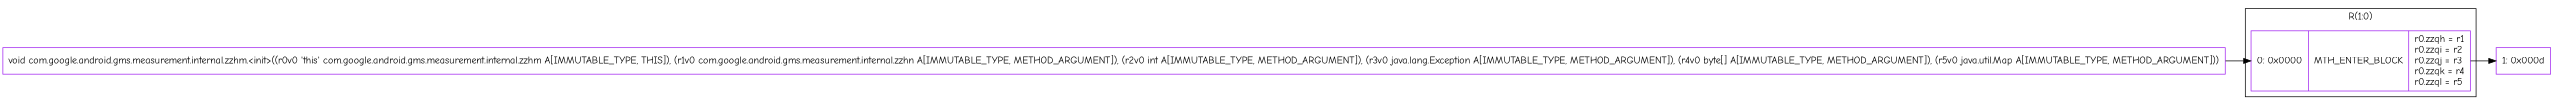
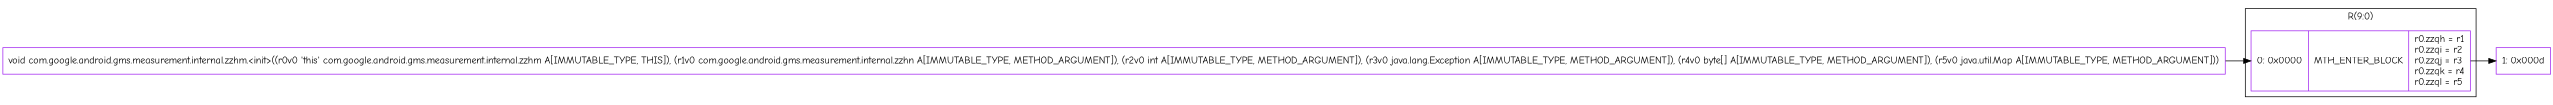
(2361, 17) -> (2361, 17)
